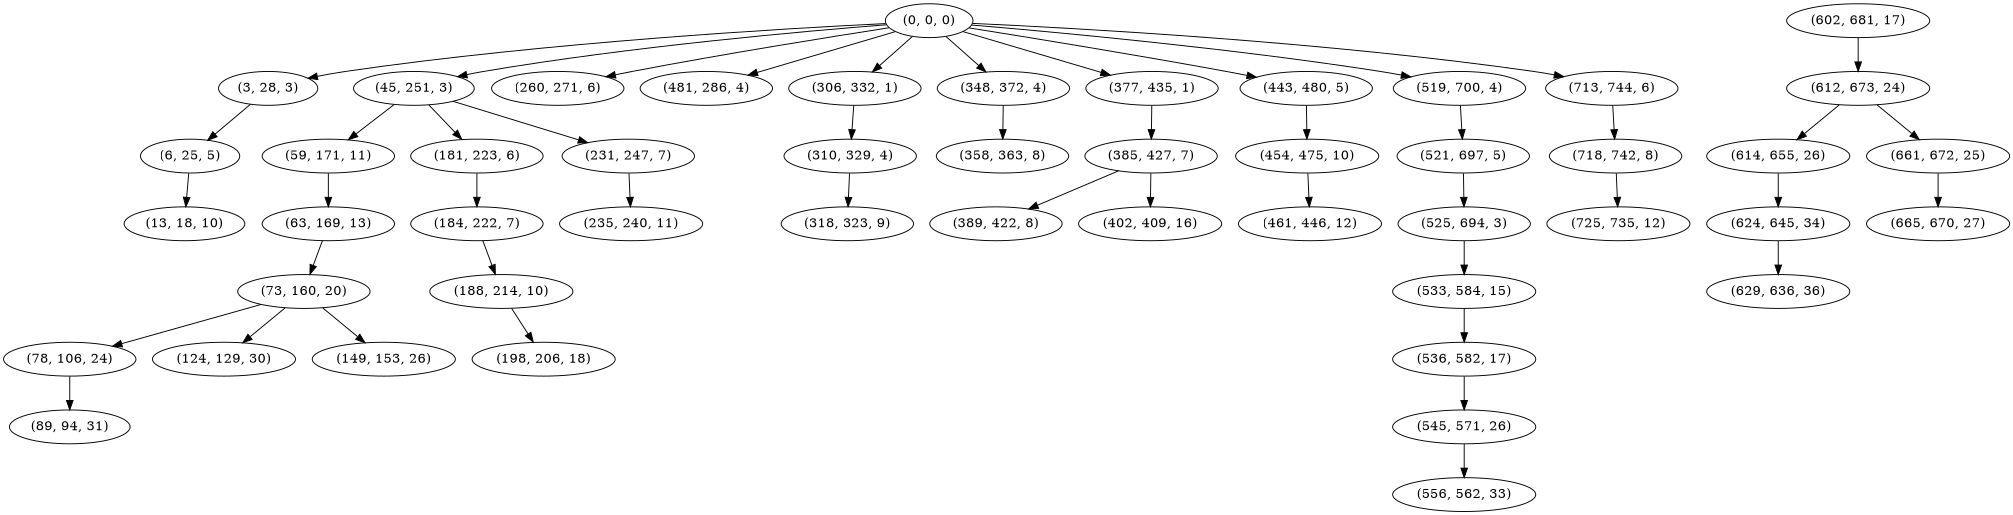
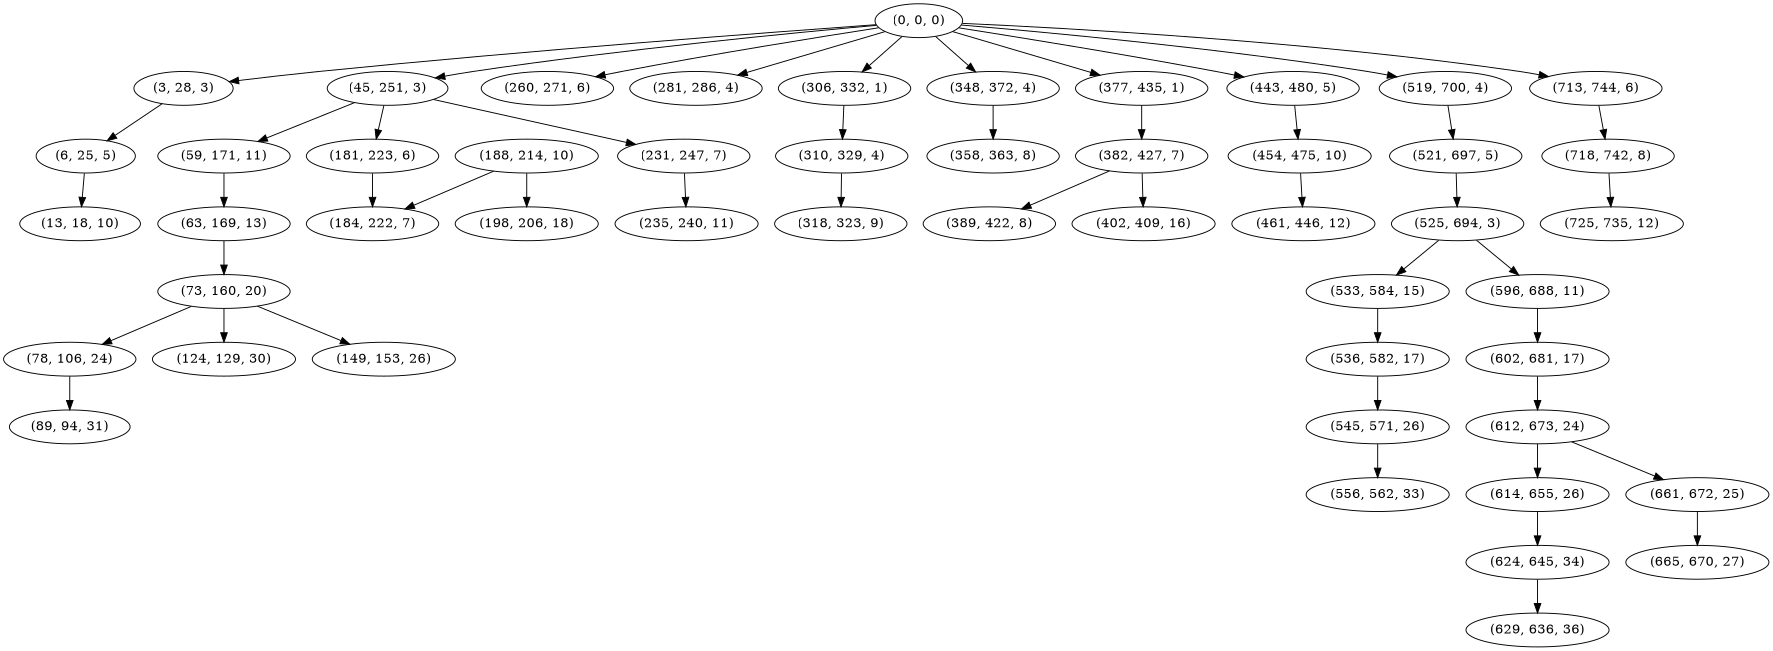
(706, 88) -> (696, 88)
(1151, 156) -> (1142, 156)
(487, 253) -> (454, 188)
none -> (1538, 291)
